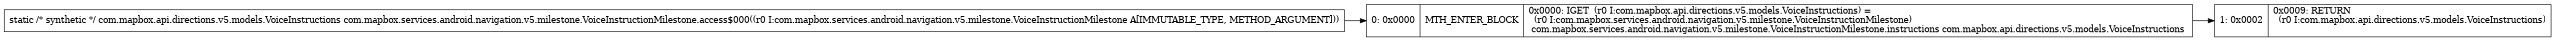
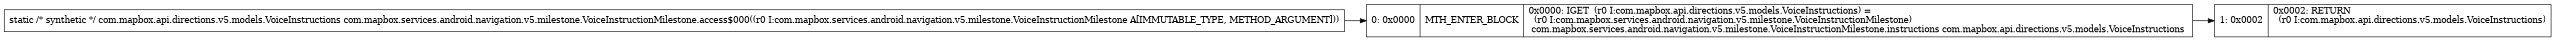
(2315, 11) -> (2315, 11)
